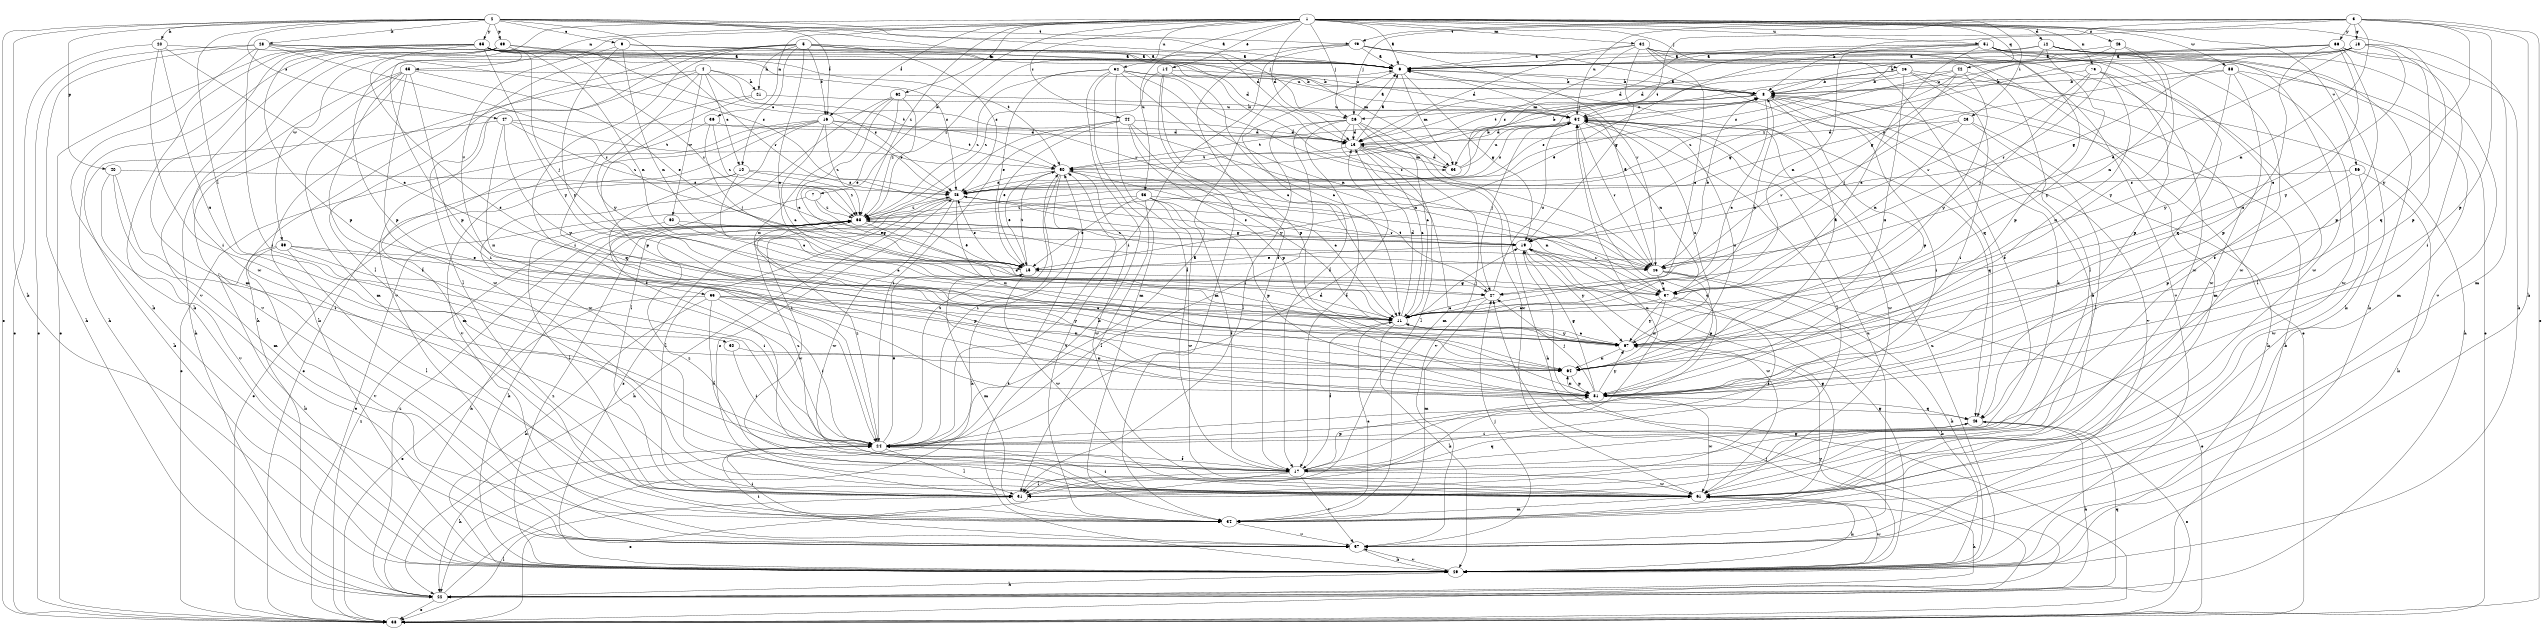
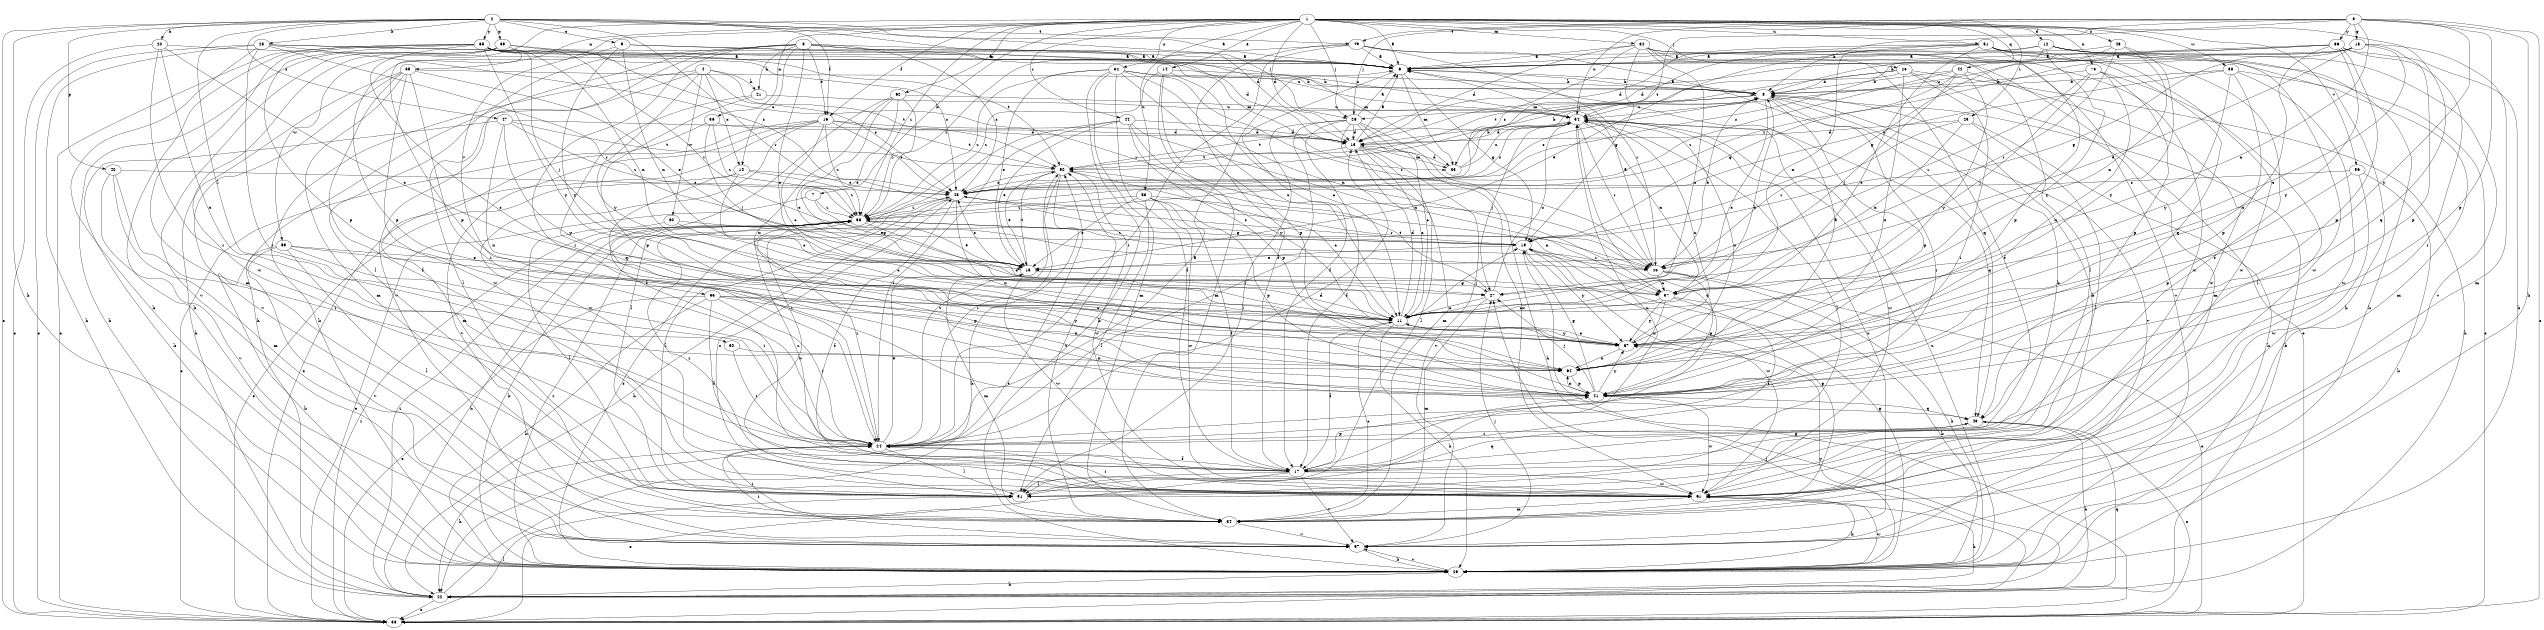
(1249, 107) -> (1249, 107)
(835, 346) -> (835, 346)
(1596, 396) -> (1596, 396)
